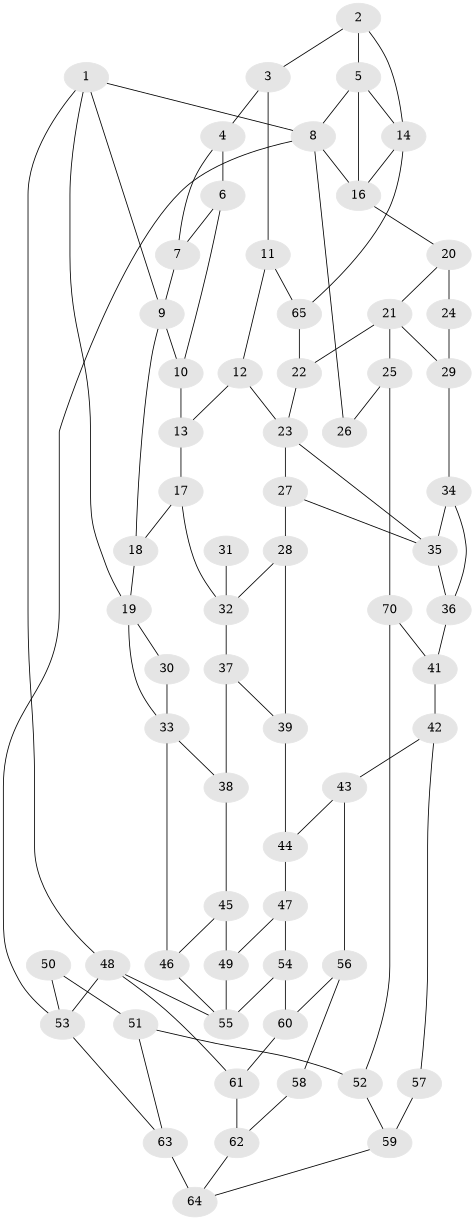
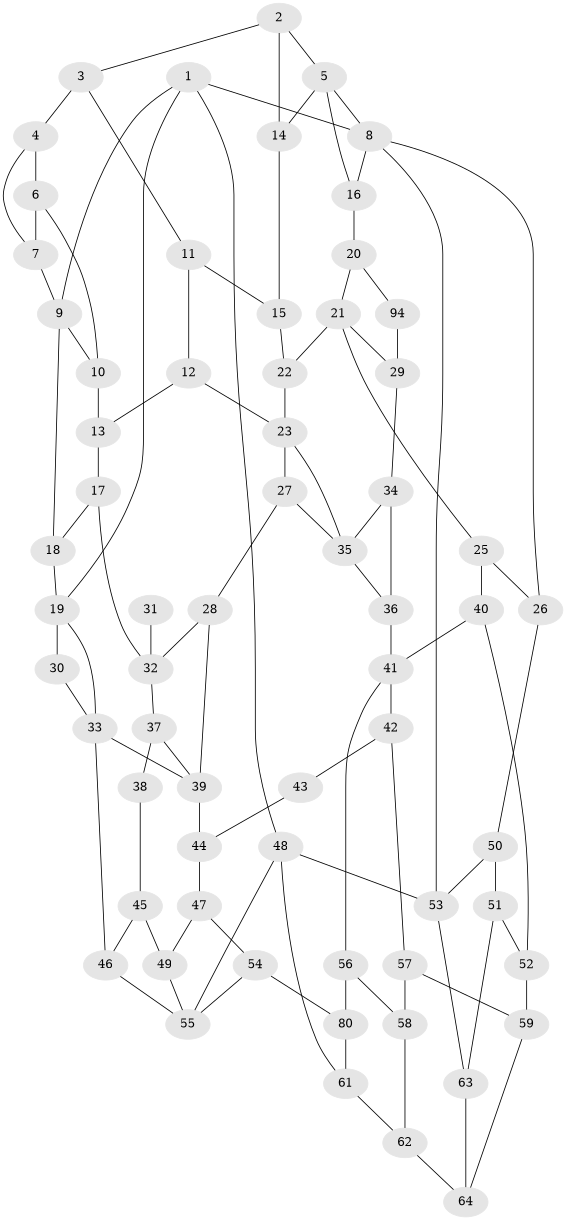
(381, 166) -> none
(299, 314) -> (279, 314)
(449, 314) -> (398, 314)
(390, 610) -> (481, 610)
none -> (518, 729)
(196, 758) -> (142, 755)
(345, 876) -> (346, 813)
none -> (405, 995)
(285, 1024) -> (346, 1024)
